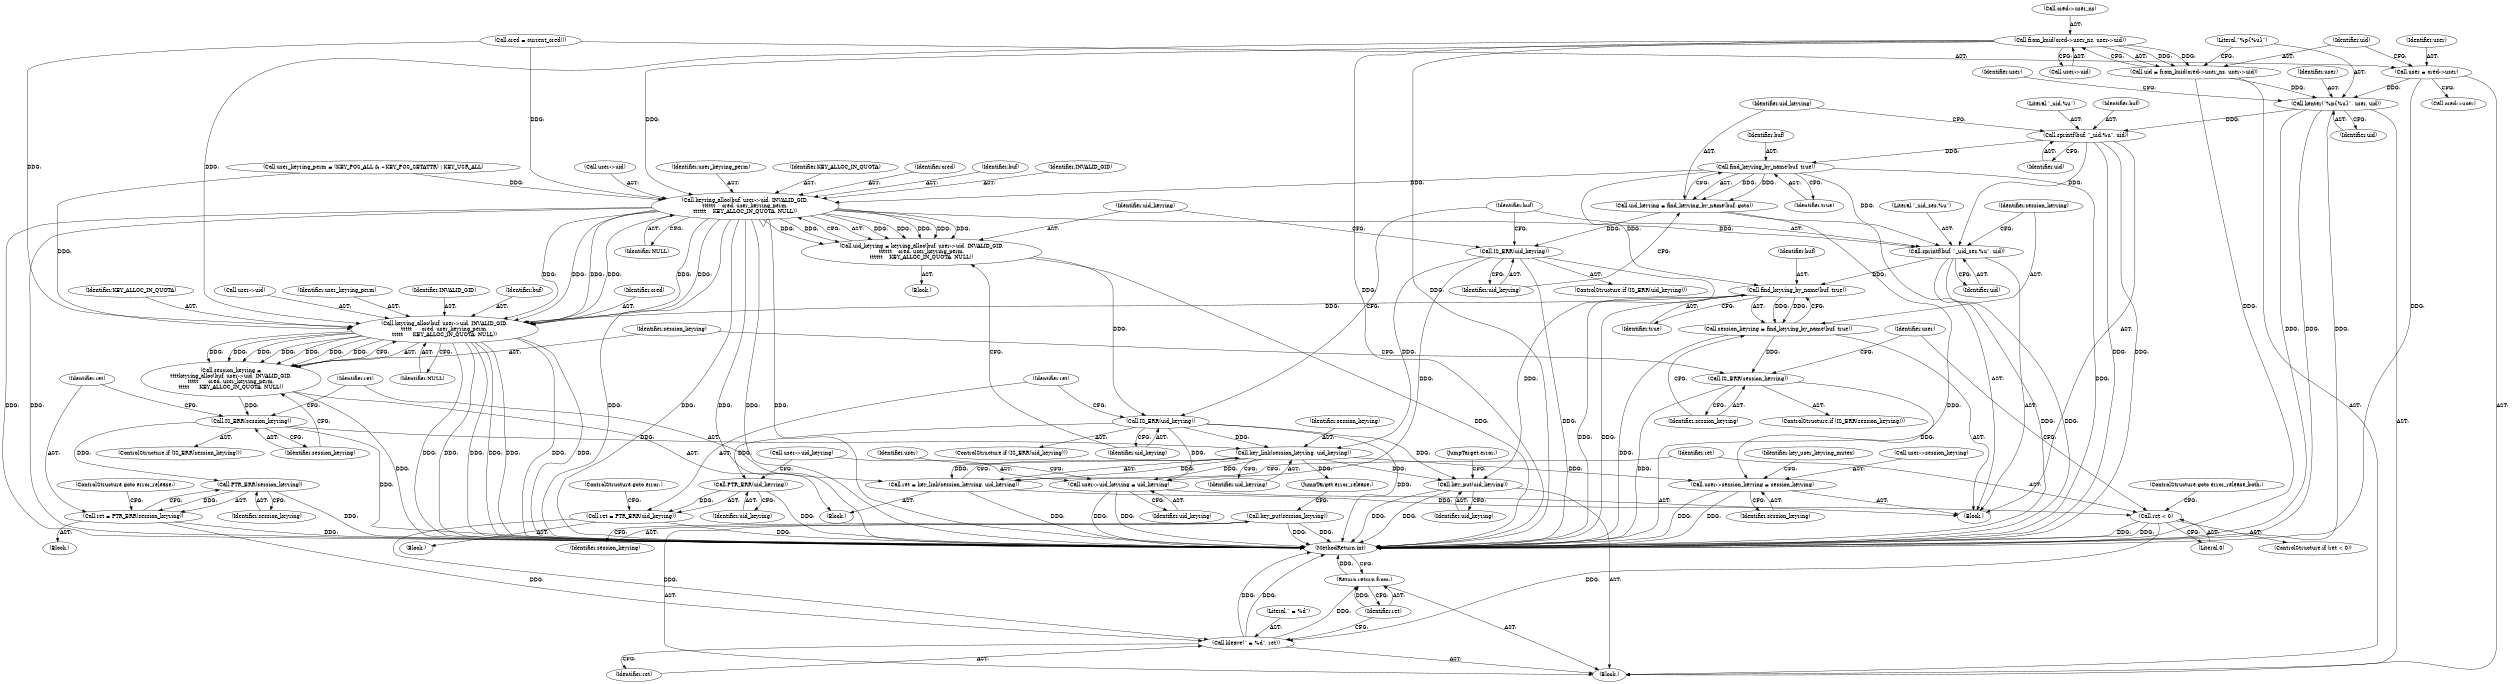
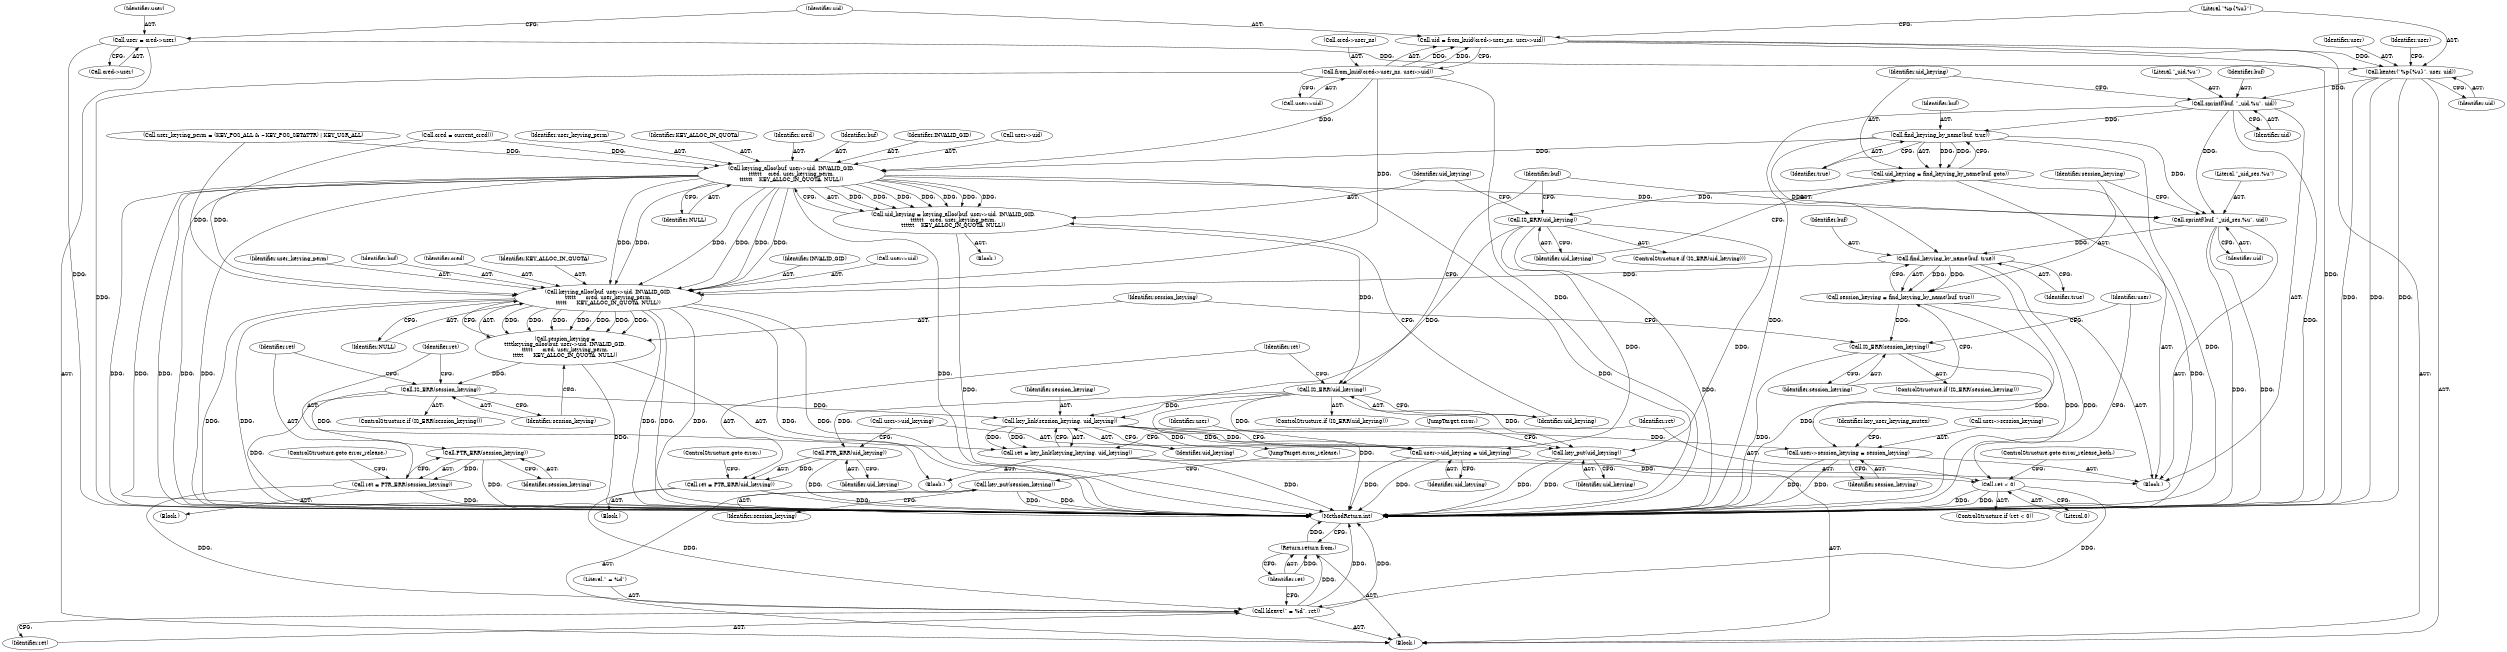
(1532, 53) -> (128, 58)
(954, 485) -> (1067, 453)
